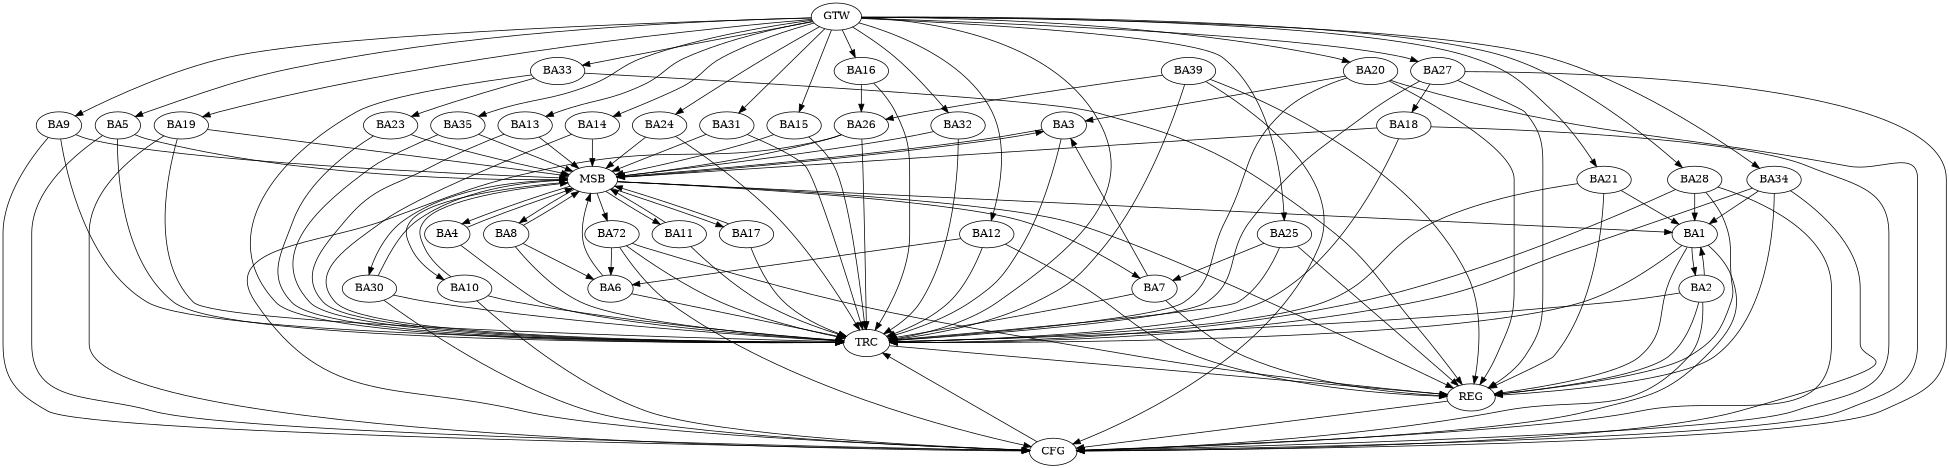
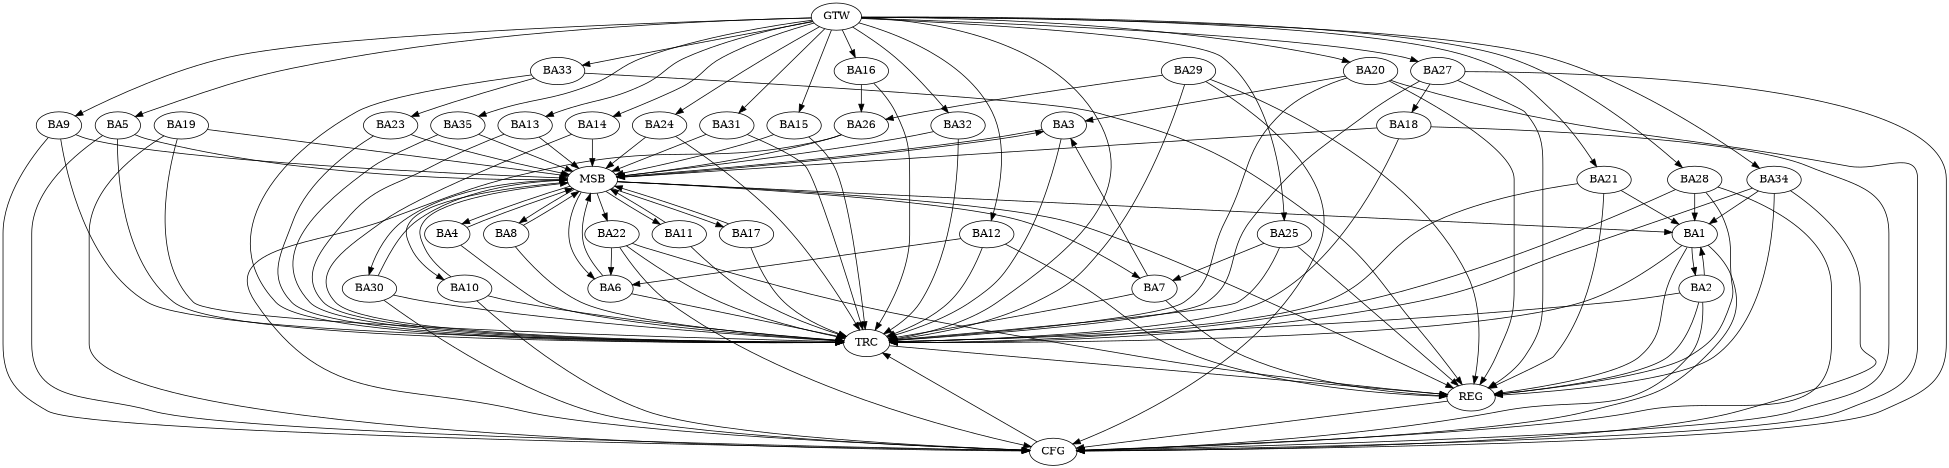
(509, 55) -> none
(1188, 71) -> (1188, 71)
(864, 230) -> none
(612, 234) -> (612, 234)
(555, 260) -> (569, 235)
